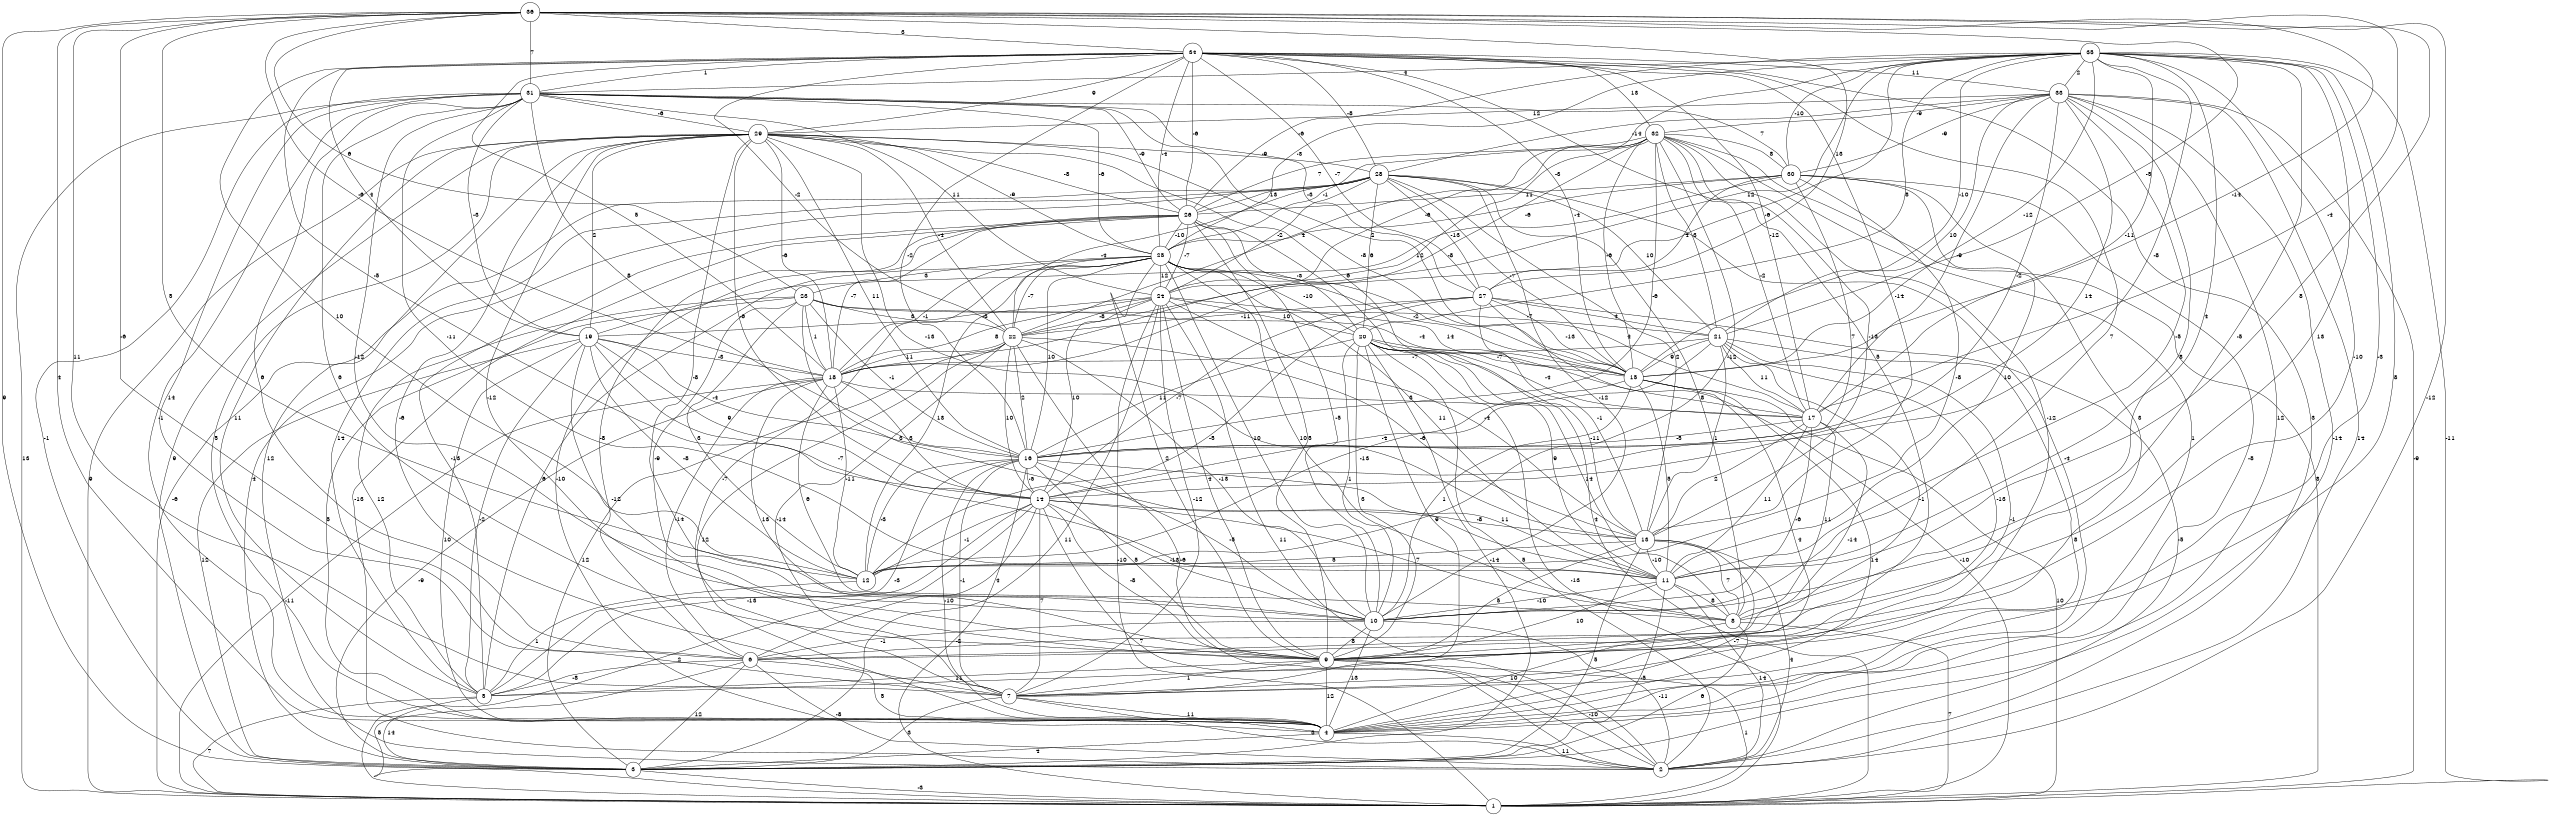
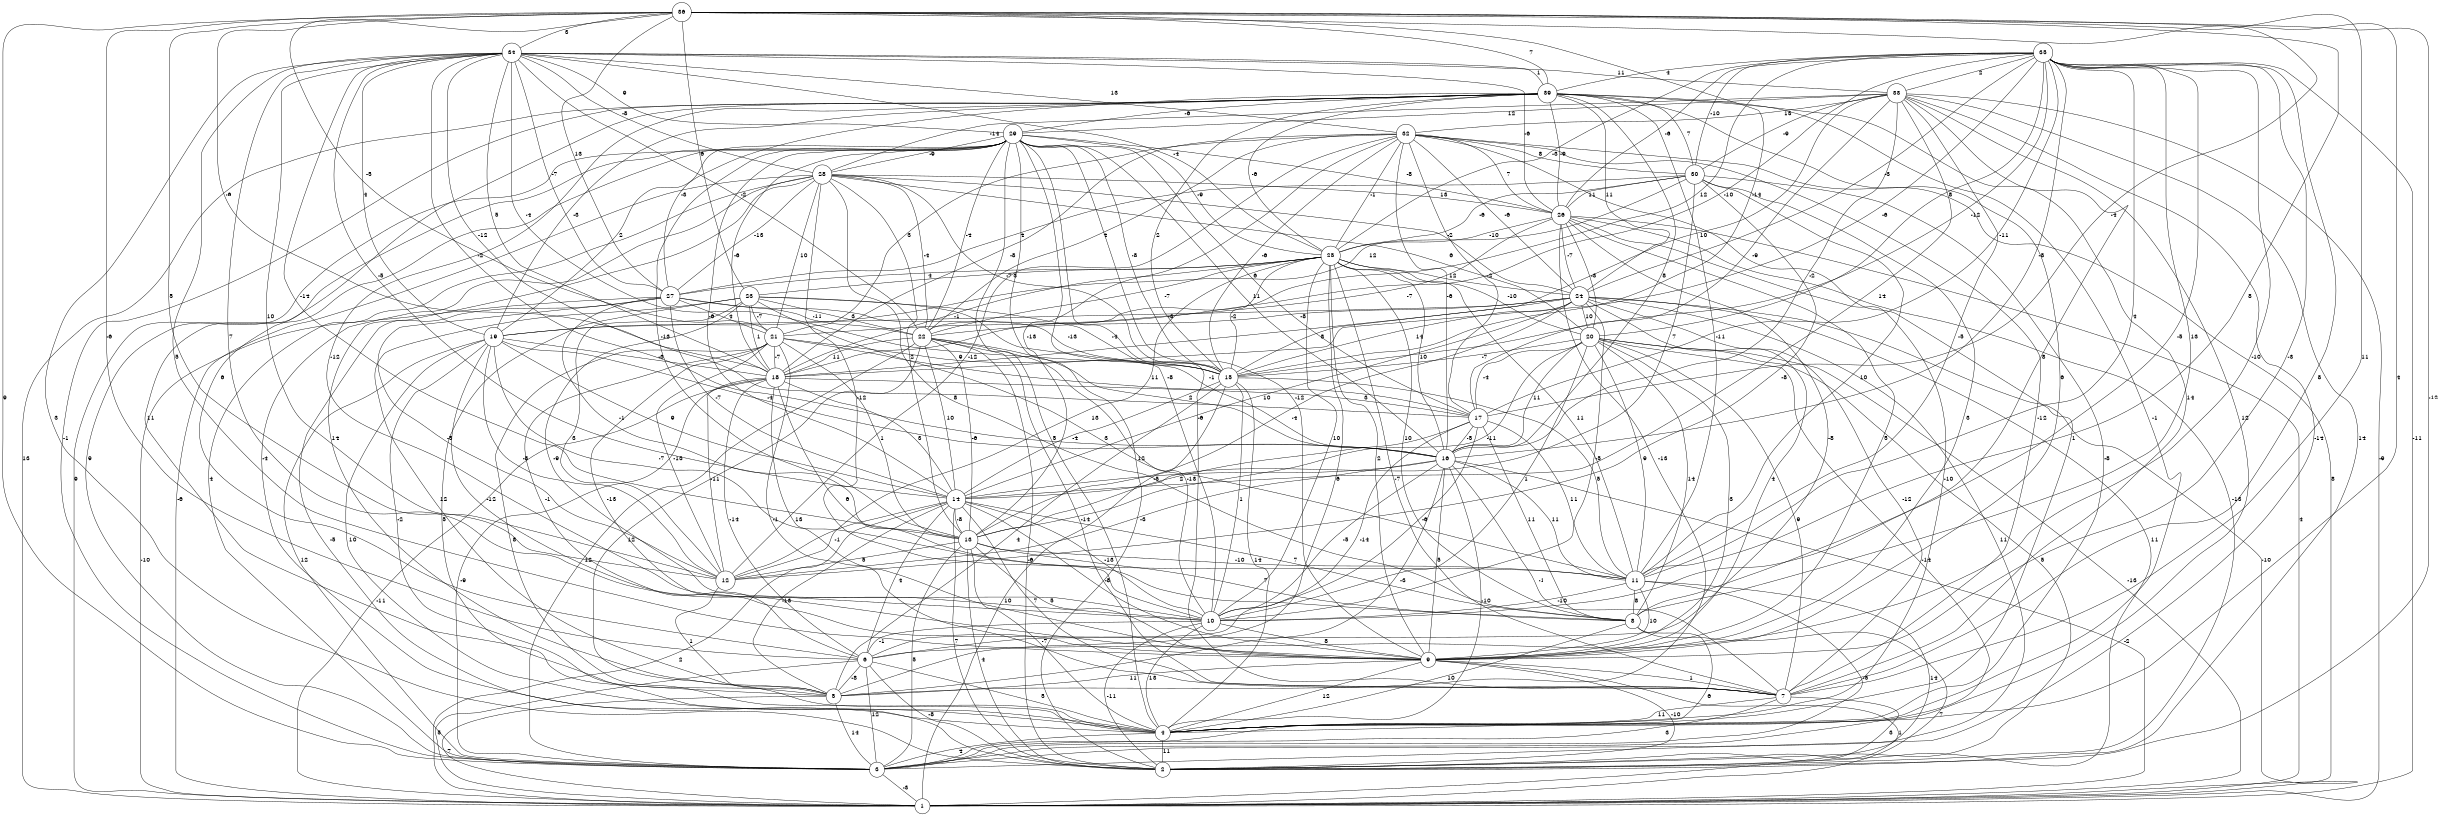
(530, 93) -> (1547, 93)
(1919, 114) -> (1788, 114)
(1456, 325) -> (1000, 270)
(1333, 417) -> (1516, 558)
